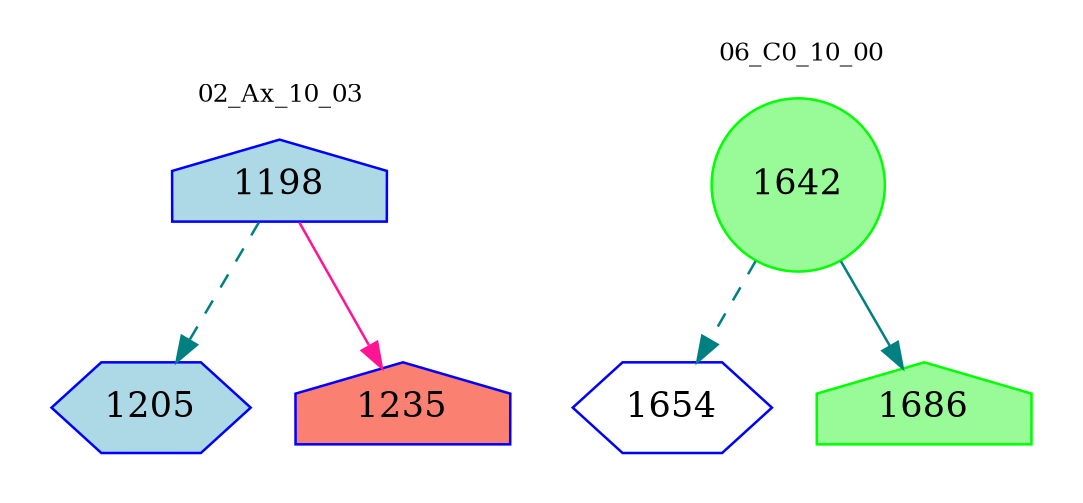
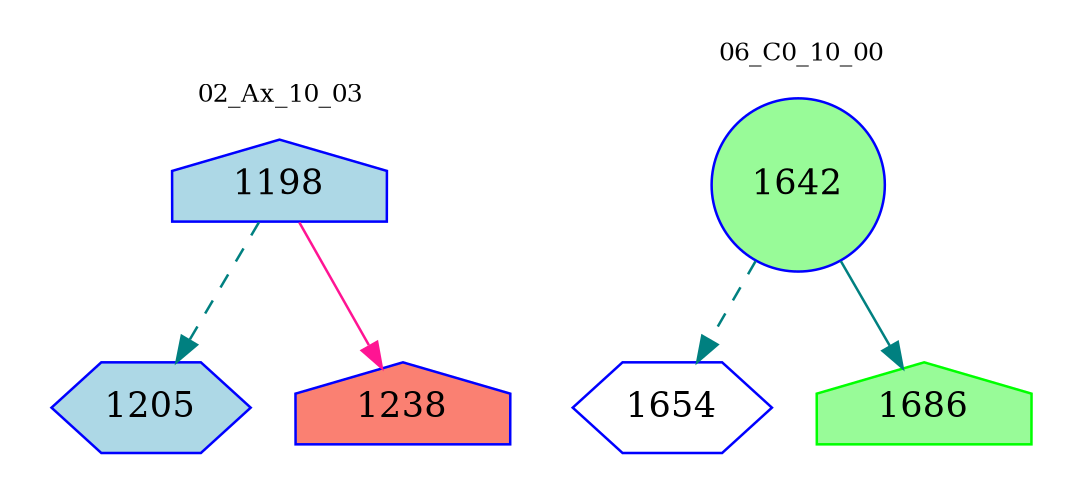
(798, 185) -> (798, 185)
(403, 408) -> (403, 408)
